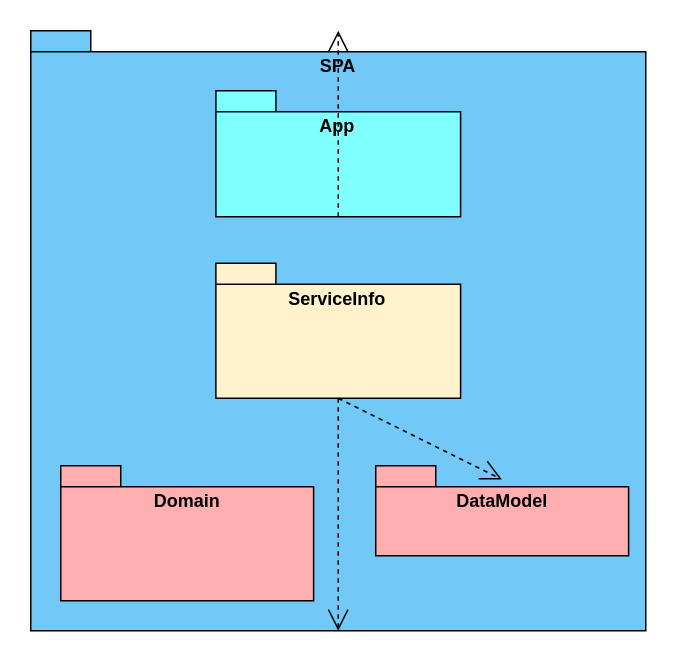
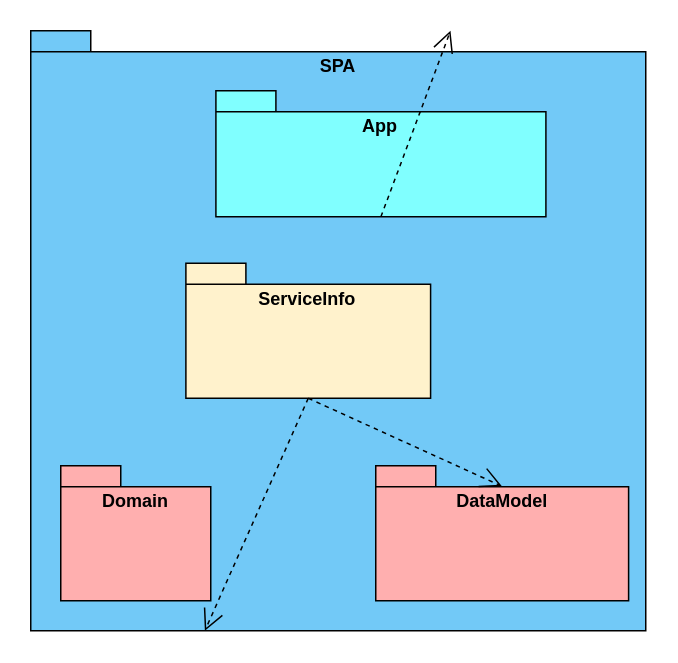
(338, 154) -> (381, 154)
(338, 331) -> (308, 331)
(502, 511) -> (502, 533)
(187, 533) -> (136, 533)
